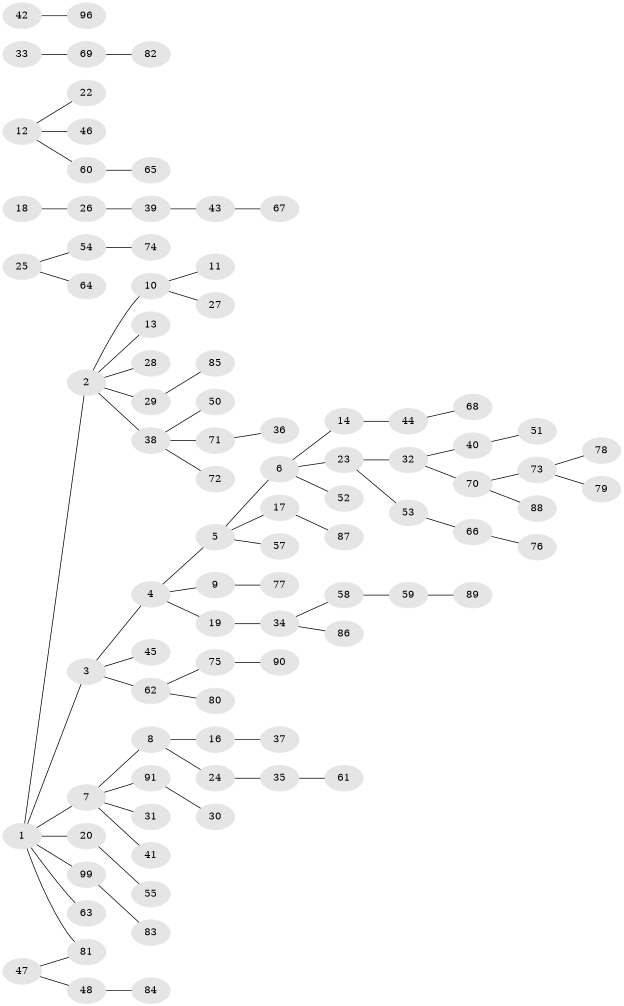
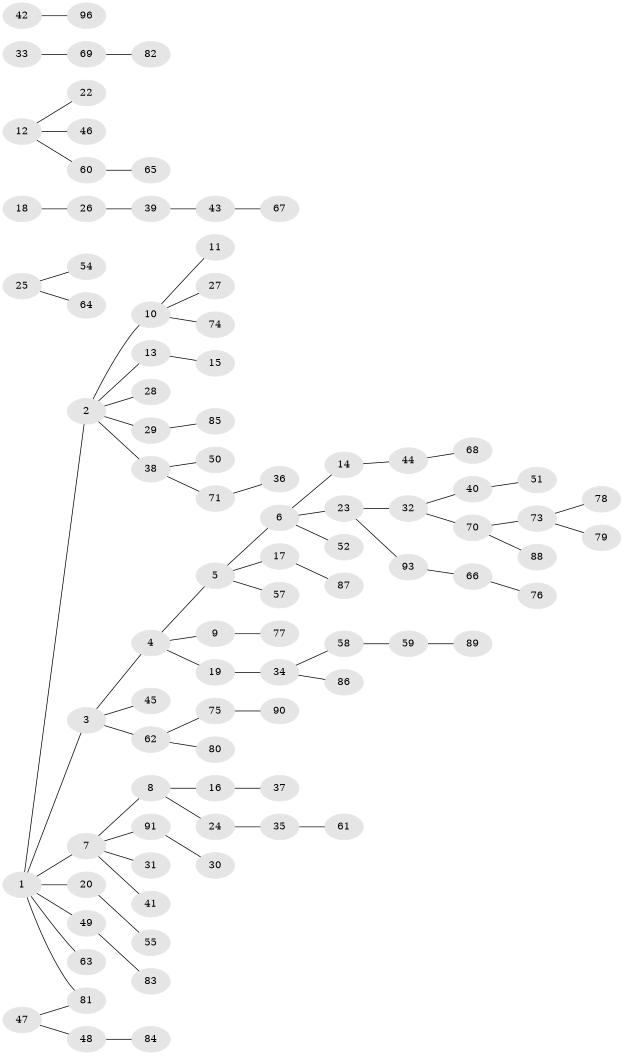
(119, 247) -> (183, 320)
none -> (215, 363)
(215, 479) -> none
(408, 513) -> (408, 567)
(87, 875) -> (87, 923)
